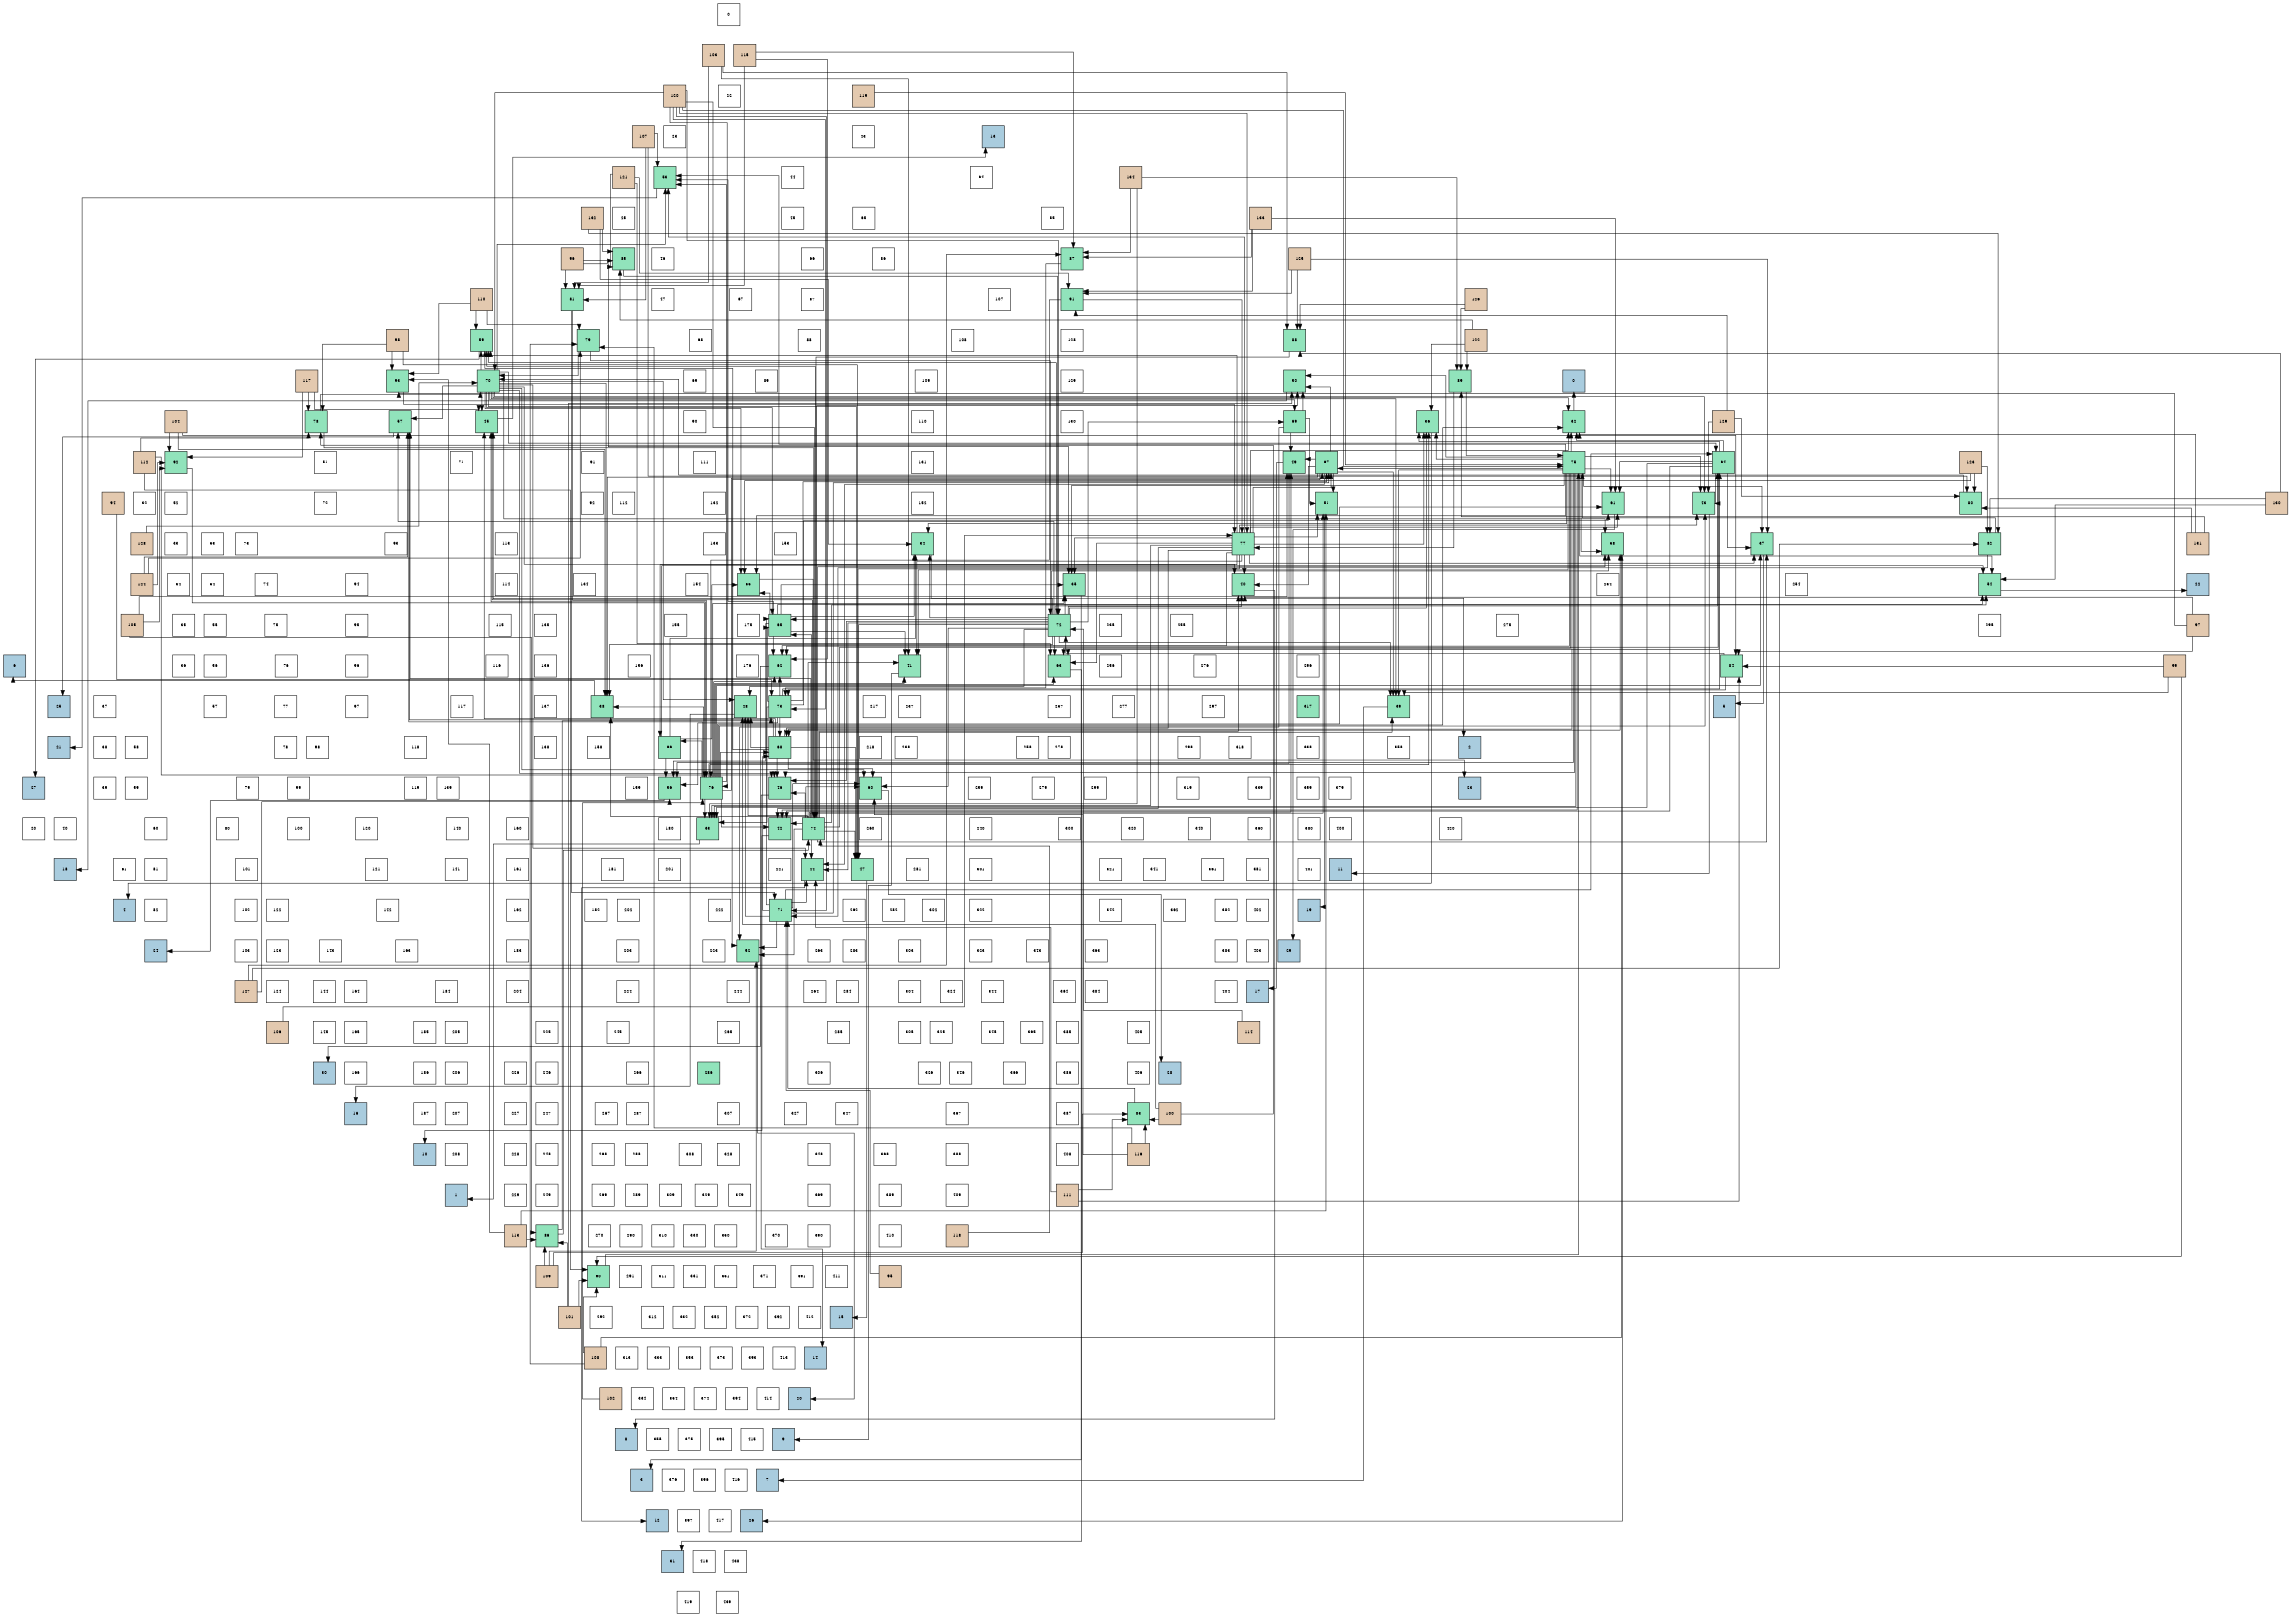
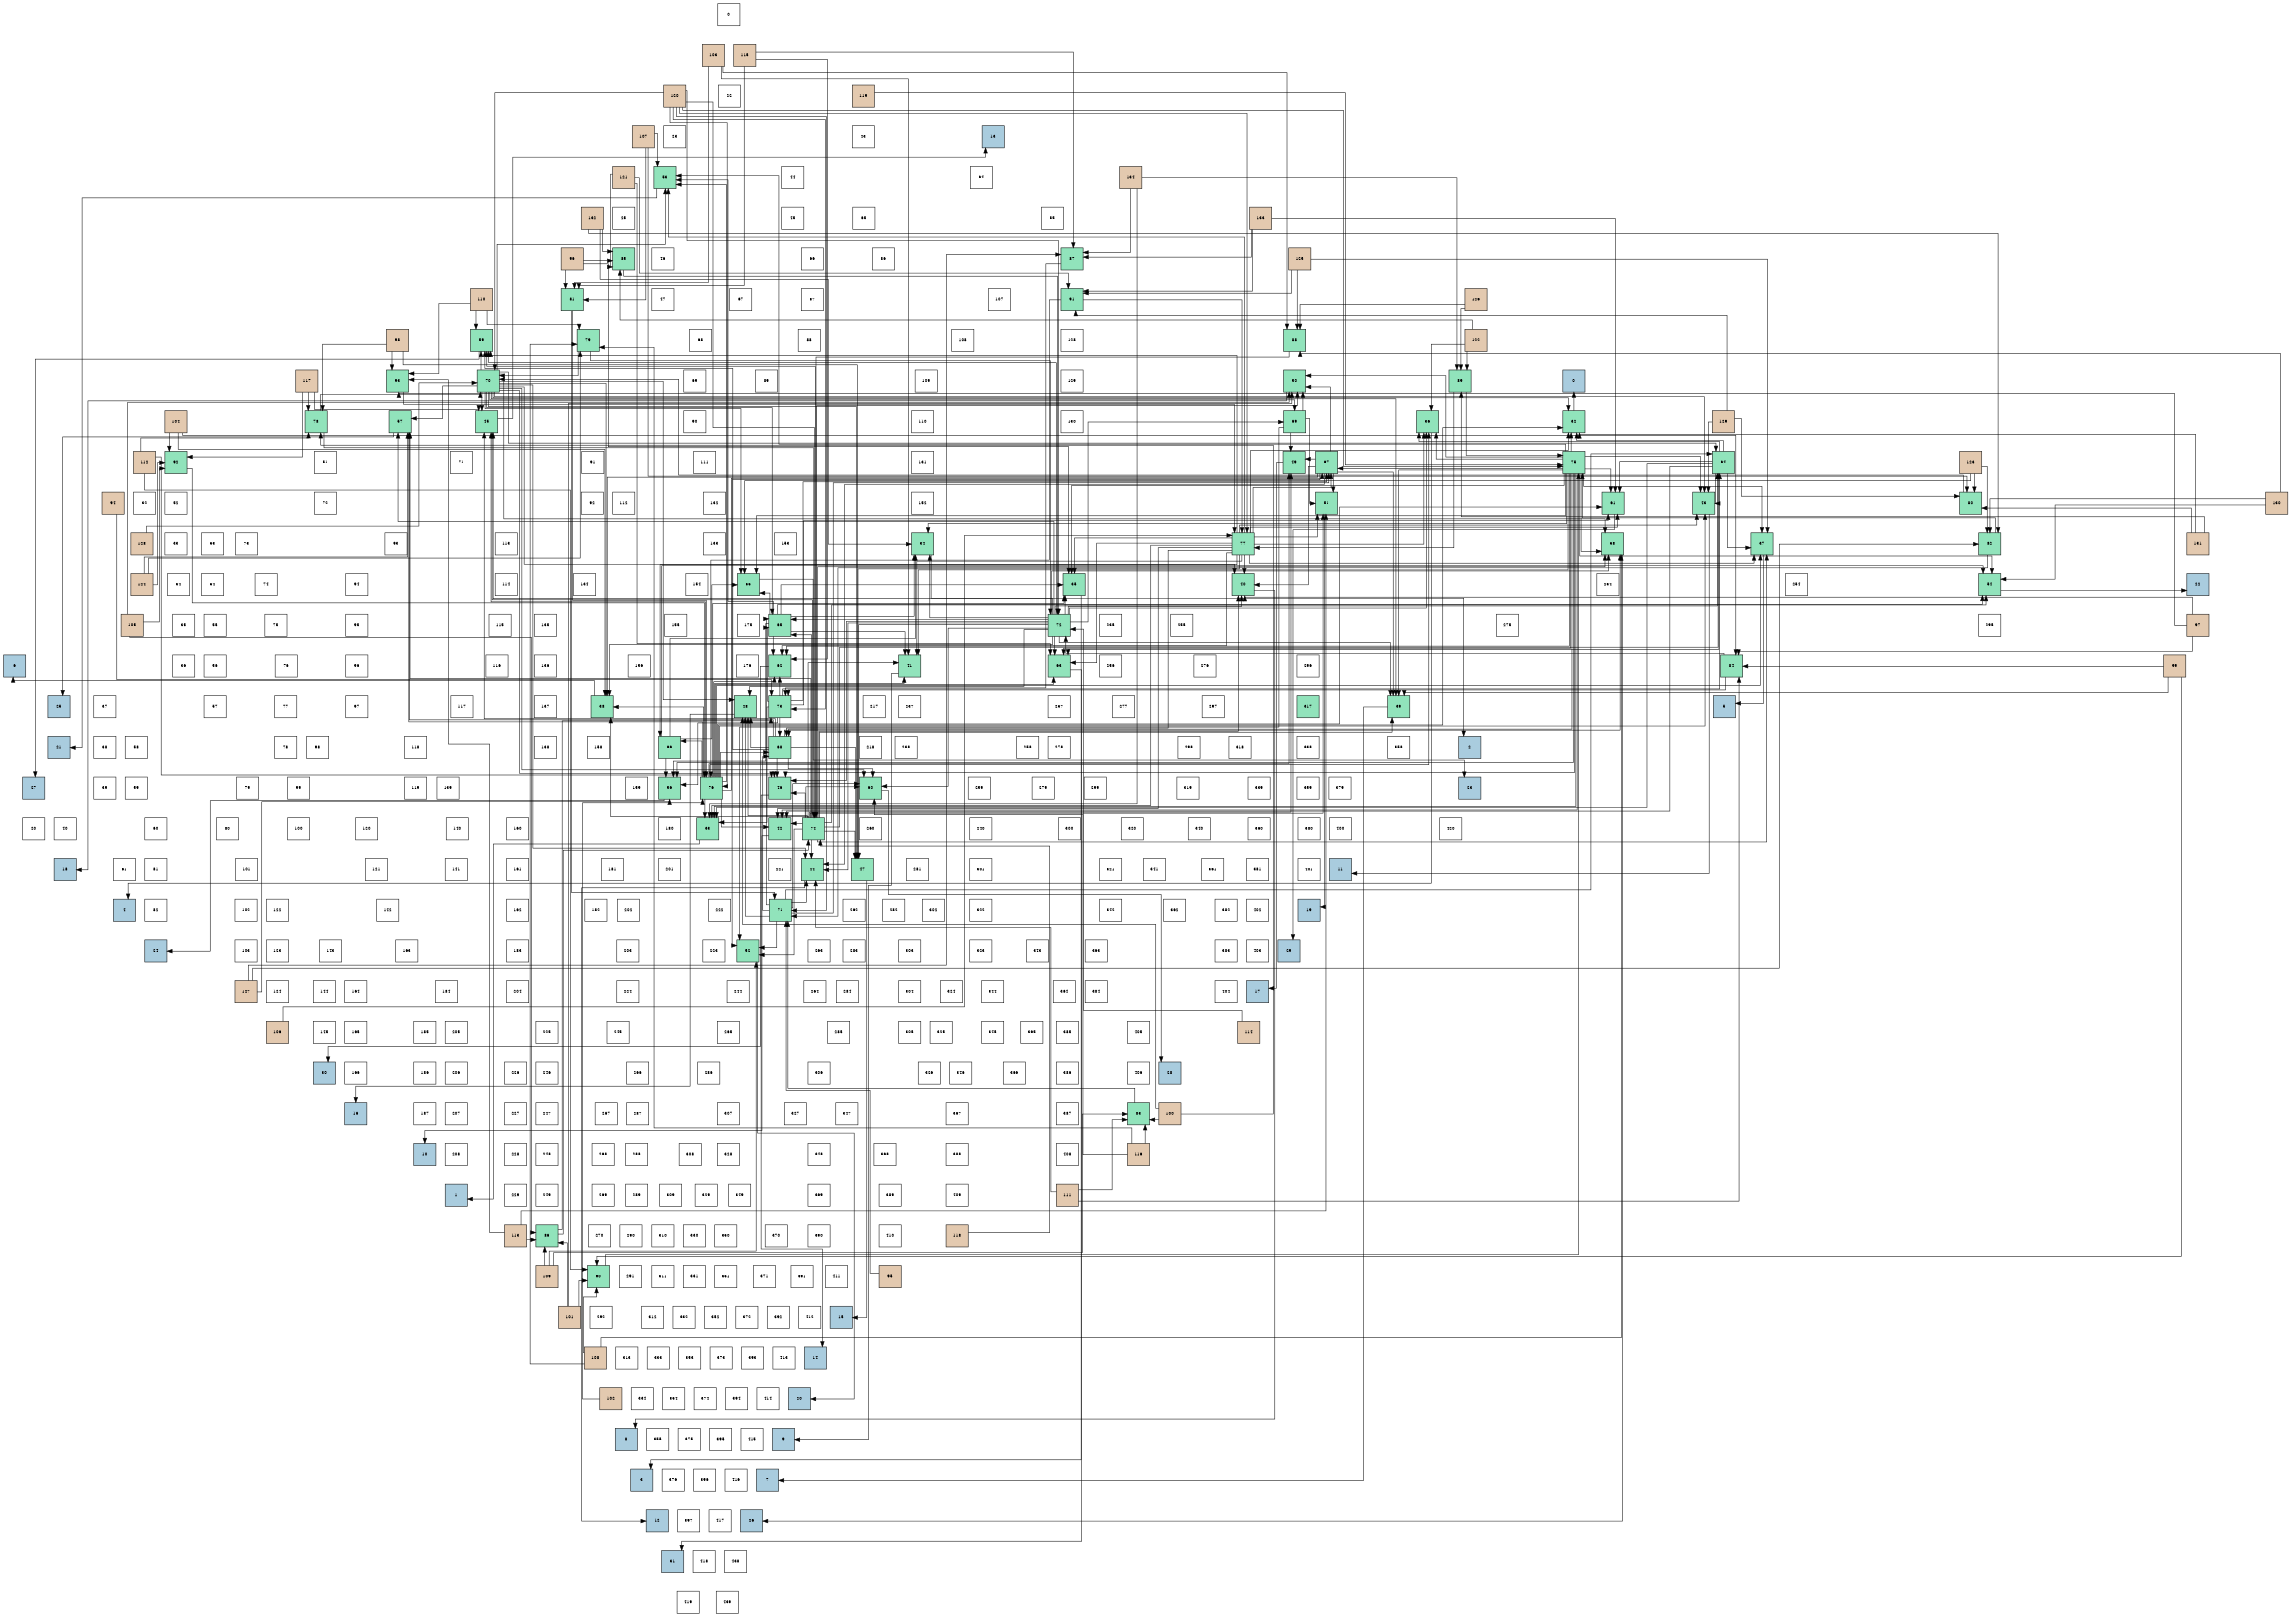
(475, 597) -> (605, 402)
(709, 1073) -> (709, 1073)
